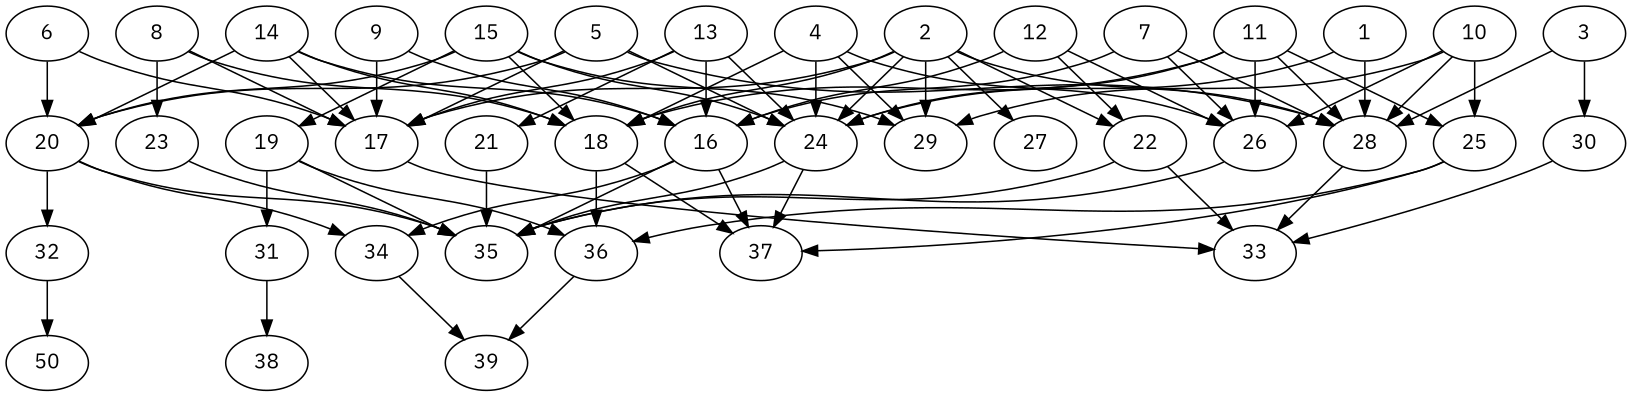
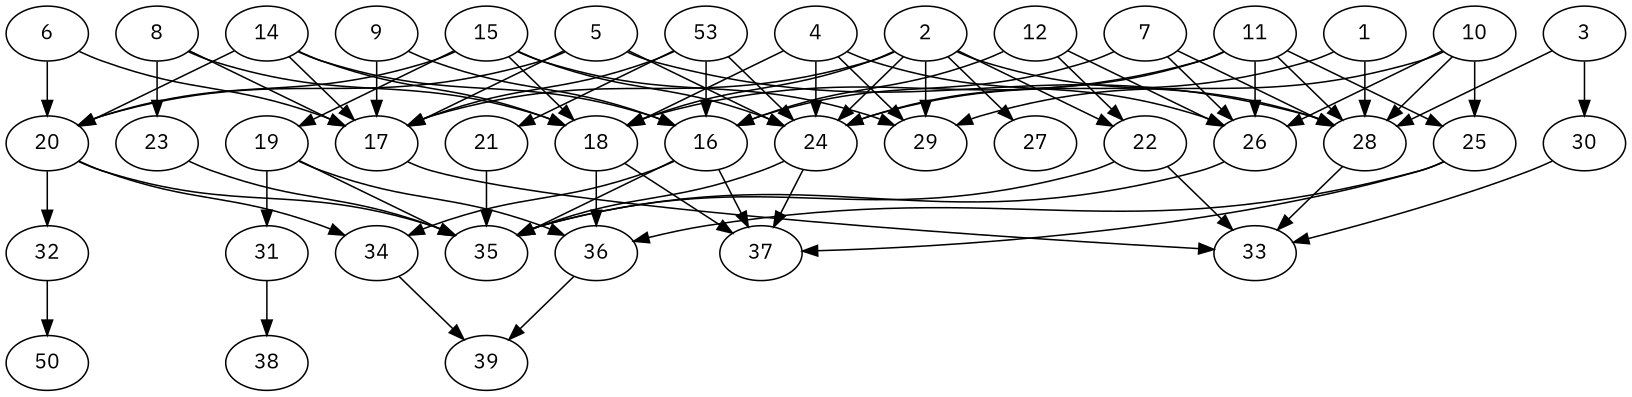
(706, 34) -> (706, 34)
